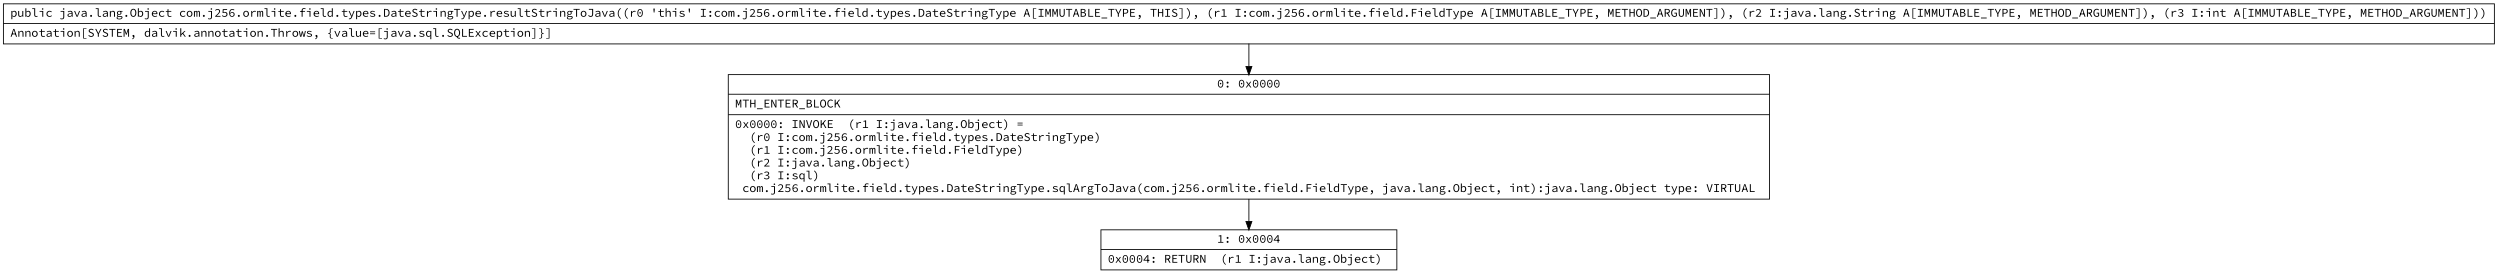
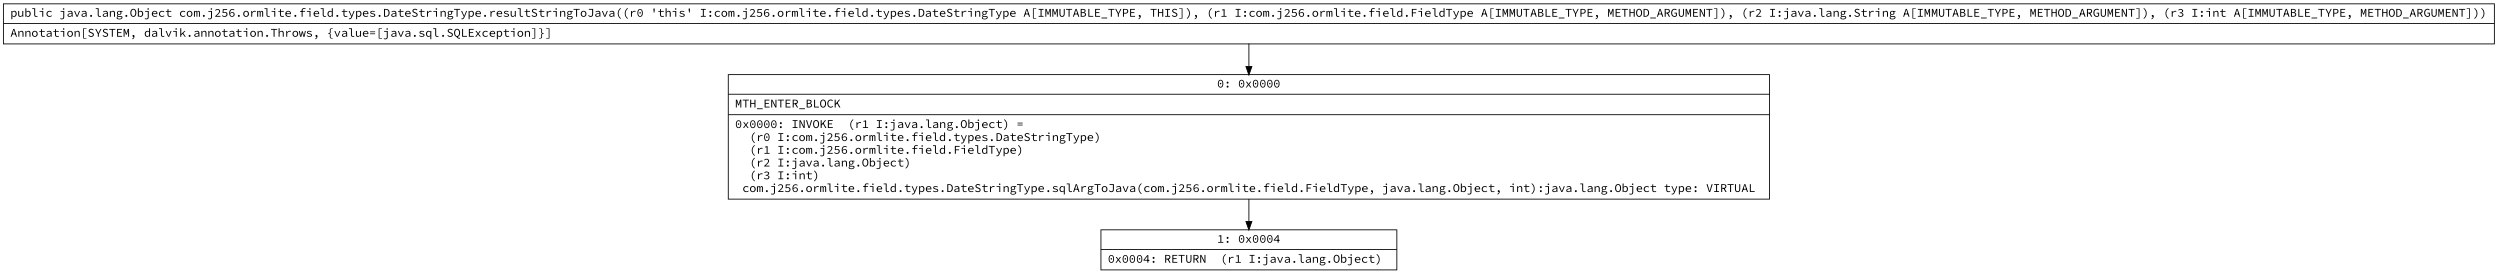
(778, 176) -> (778, 176)
